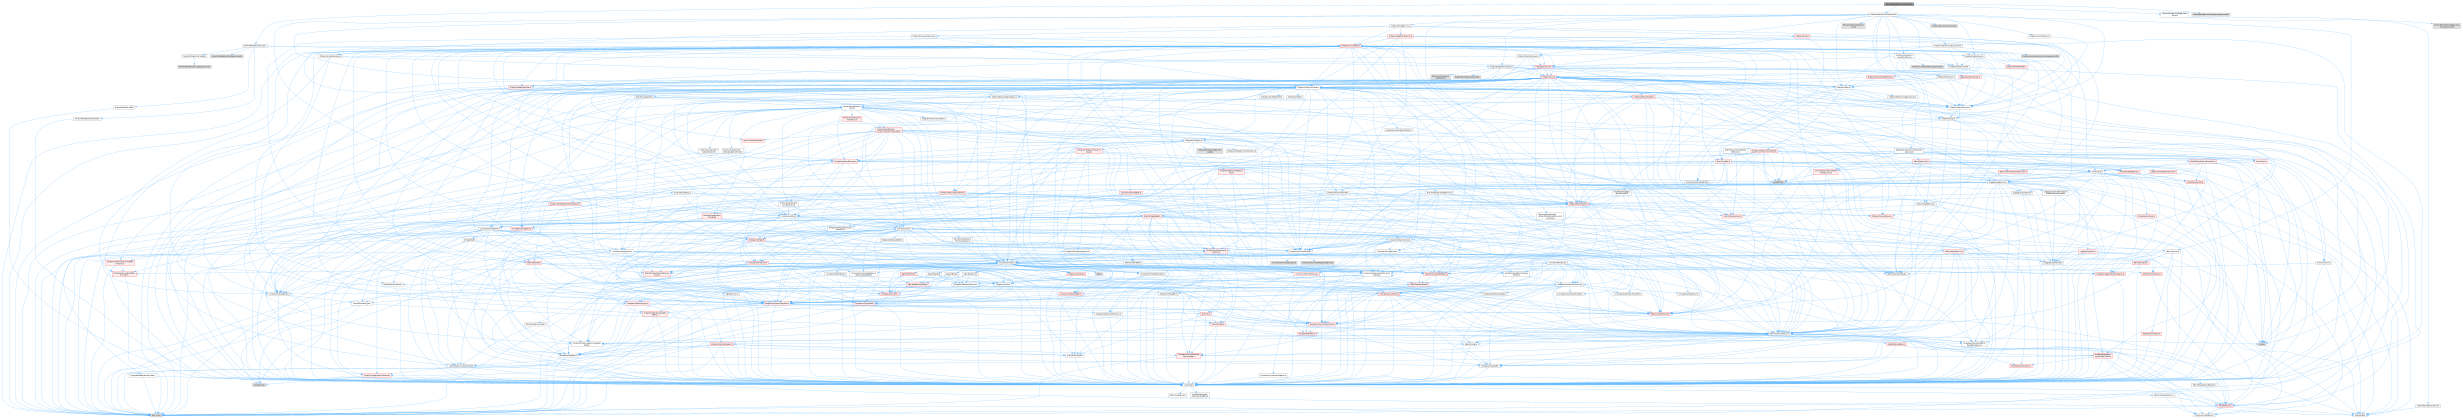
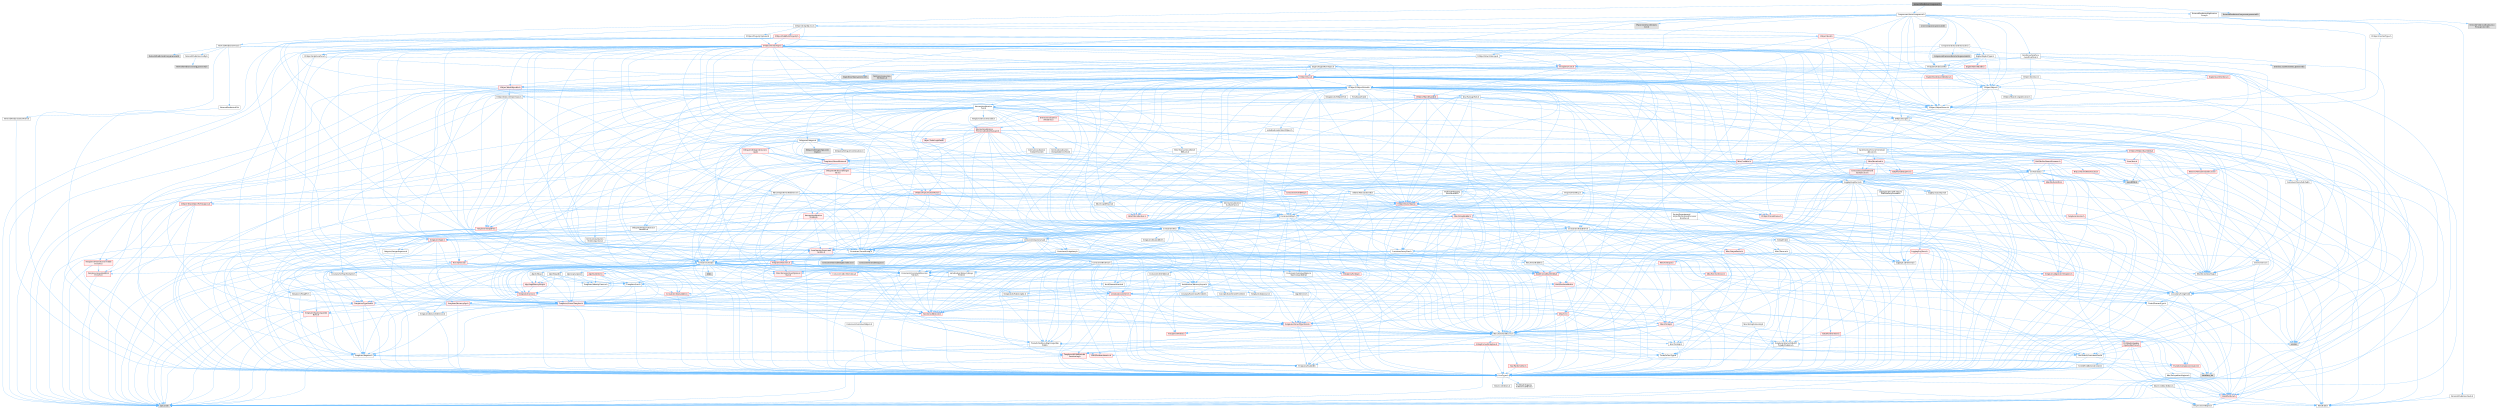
(970, 274) -> (575, 274)
(1997, 354) -> none
